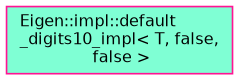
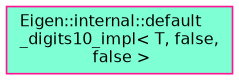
(120, 40) -> (120, 40)
